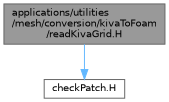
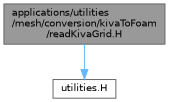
(84, 89) -> (84, 89)
